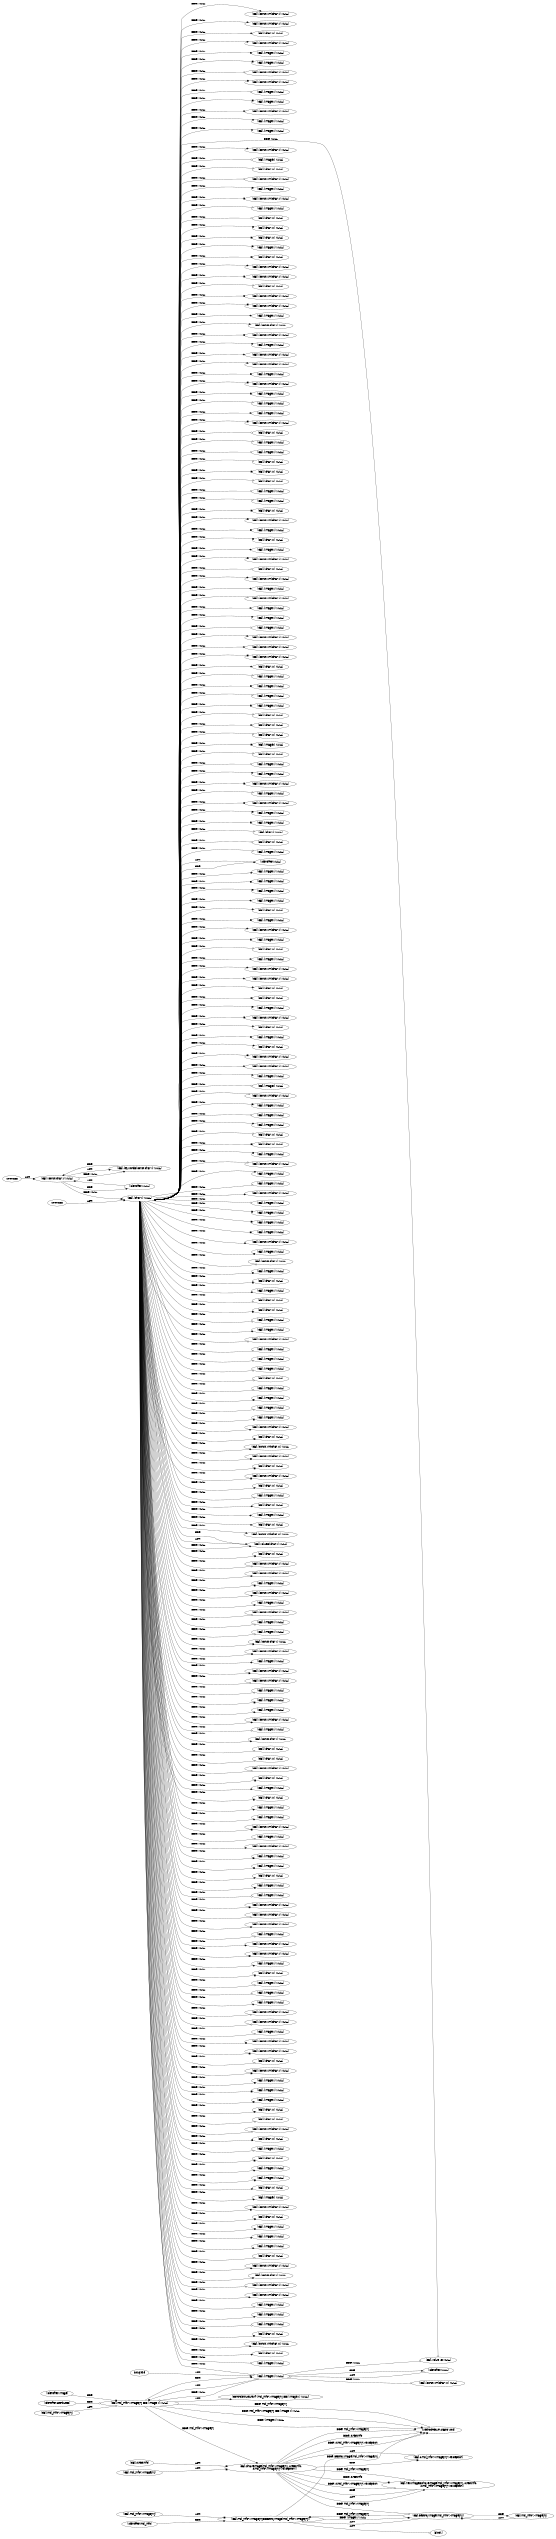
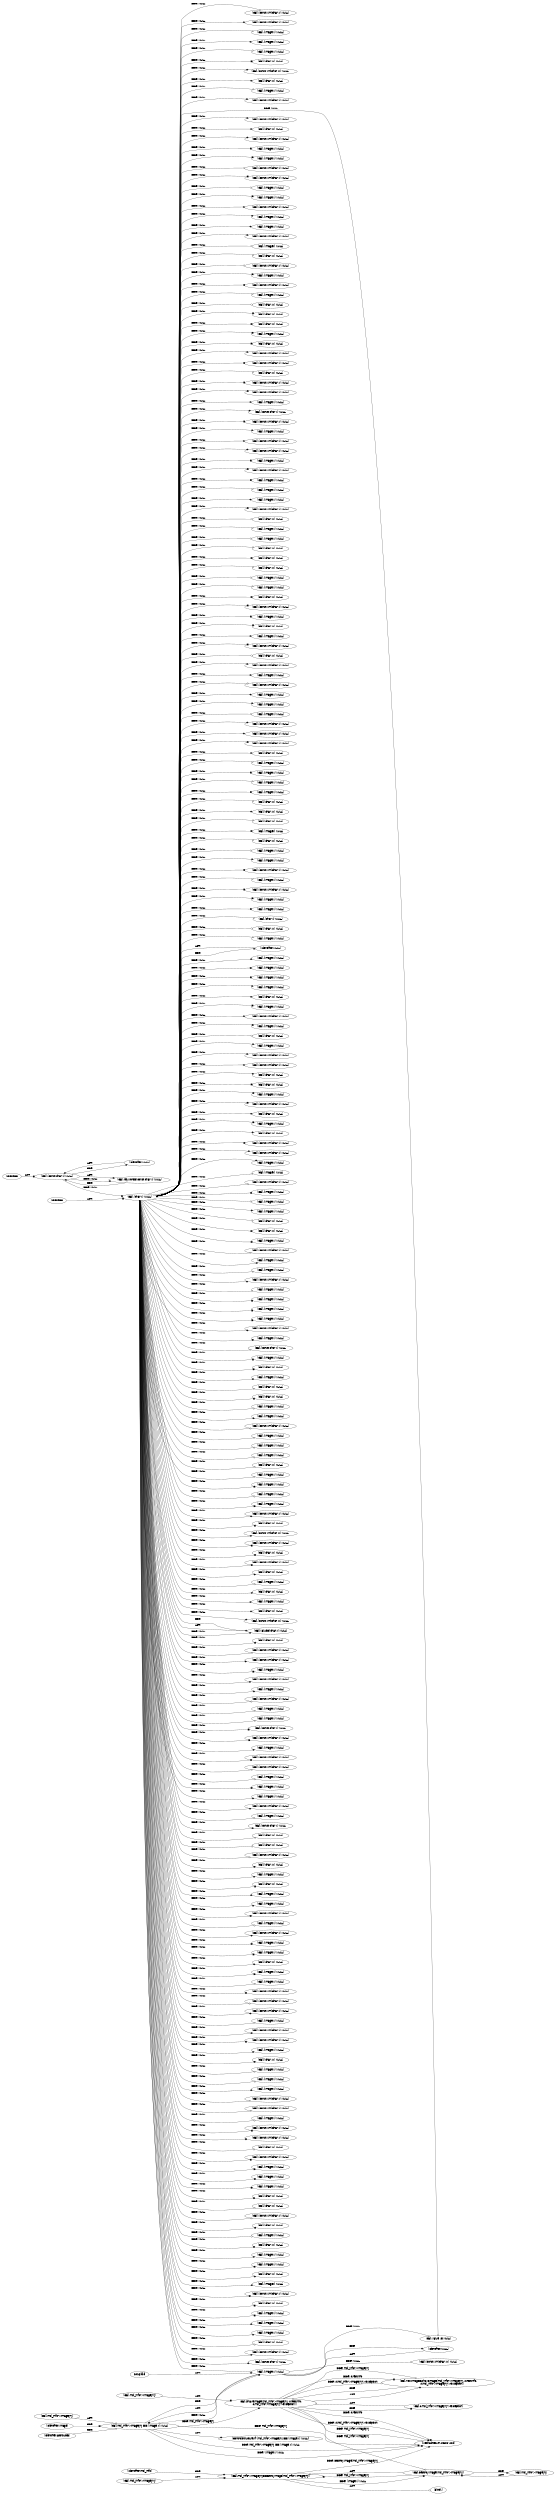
(139, 2463) -> none
